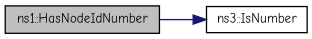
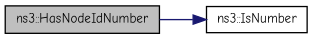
(82, 20) -> (82, 20)
